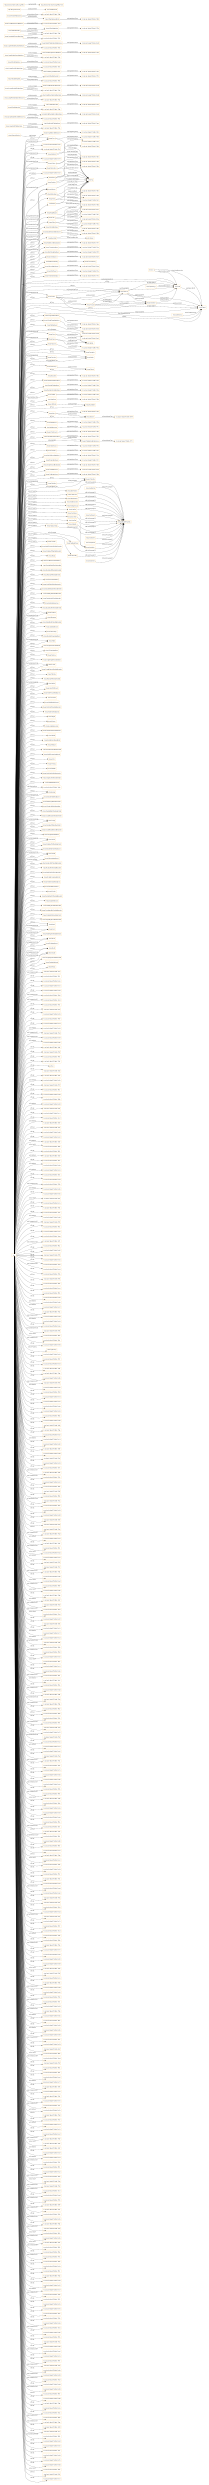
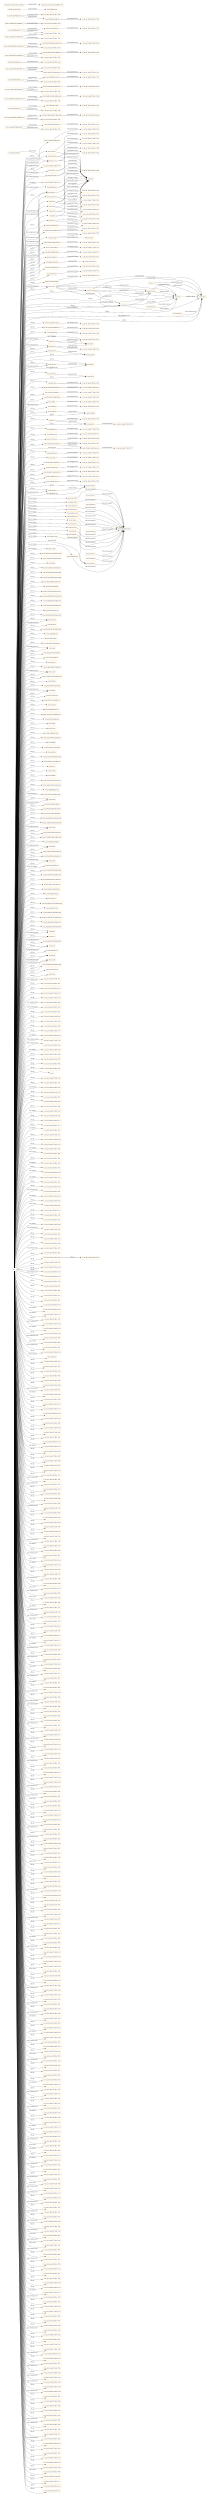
(18, 1473) -> (71, 1258)
